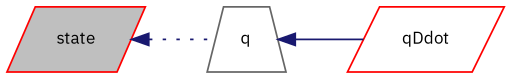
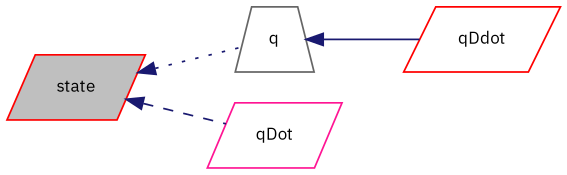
none -> (275, 135)
